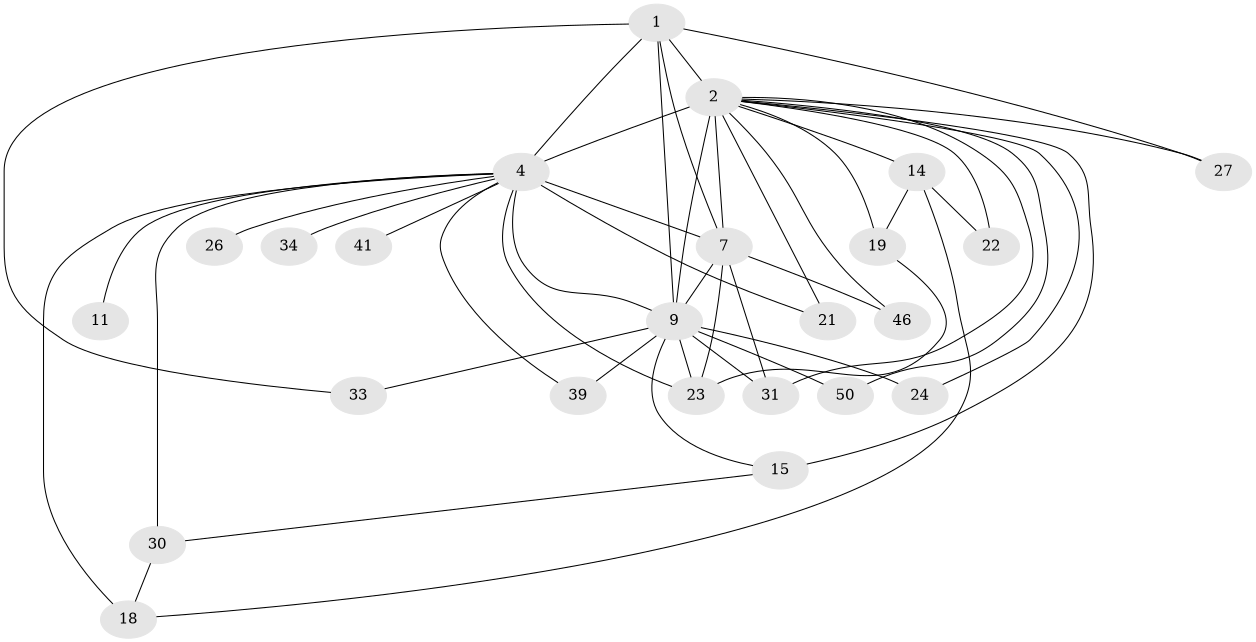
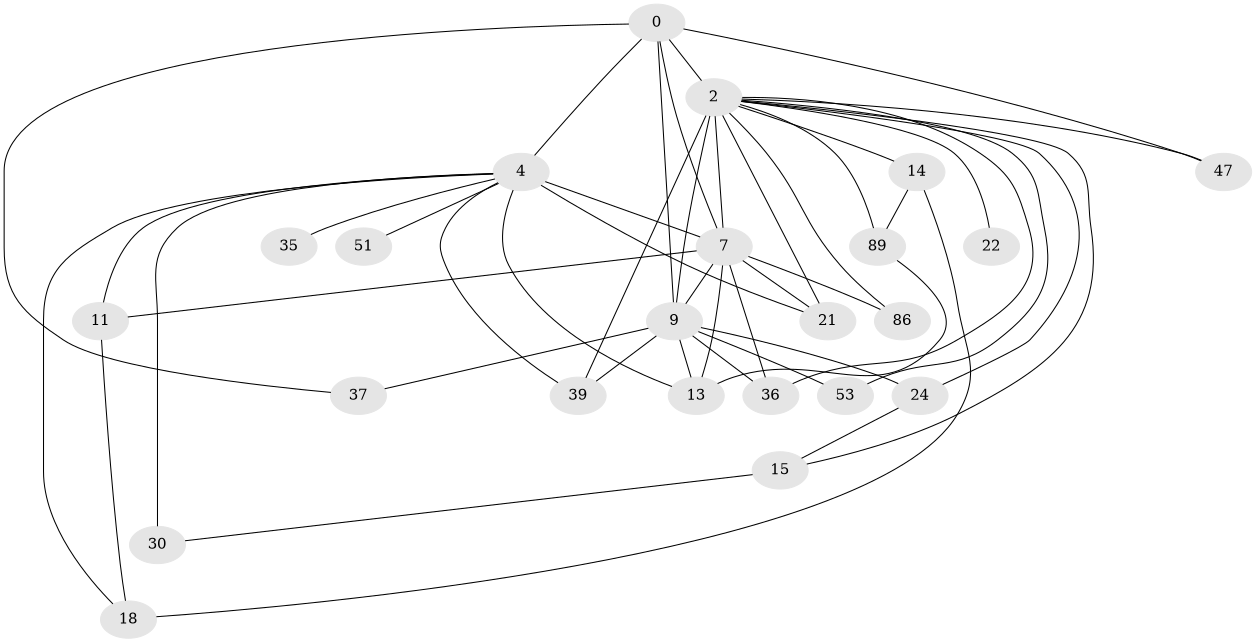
(657, 23) -> (657, 23)
(617, 133) -> (652, 234)
(1224, 172) -> (1224, 172)
(954, 209) -> none
(214, 247) -> none
(289, 247) -> (289, 247)
(364, 247) -> (364, 247)
(878, 247) -> (878, 247)
none -> (412, 284)
none -> (776, 284)
(547, 286) -> none
(902, 321) -> (902, 321)
(358, 396) -> (358, 396)
(696, 396) -> (696, 396)
(771, 396) -> (771, 396)
(845, 396) -> (845, 396)
(669, 426) -> (850, 433)
(143, 582) -> (111, 471)
